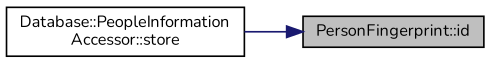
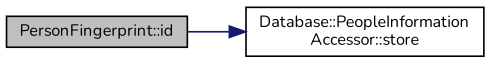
(265, 32) -> (209, 32)
